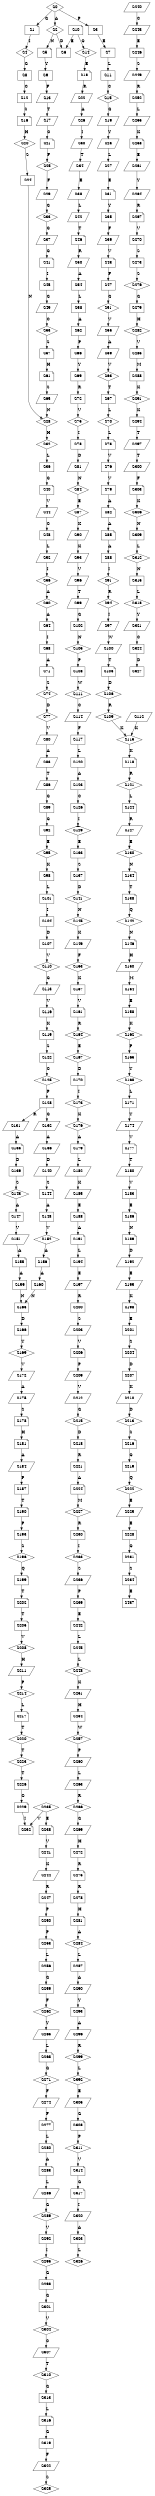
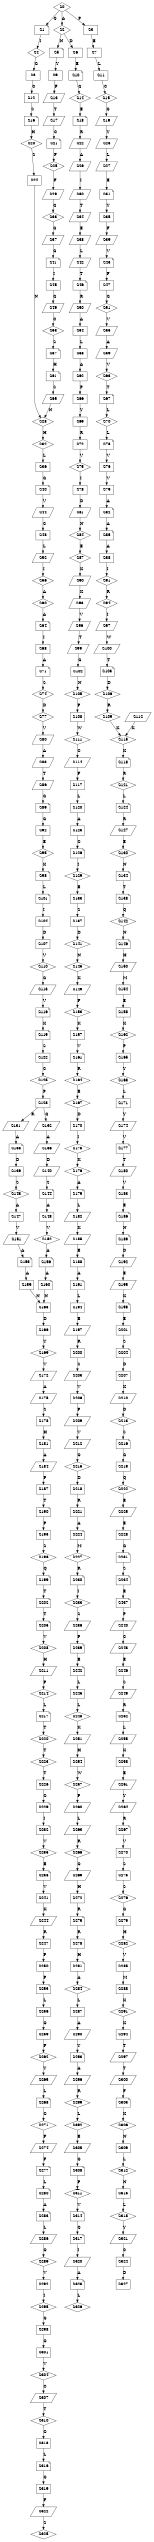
(70, 40) -> (76, 63)
none -> (123, 1613)
(37, 1817) -> (43, 1840)
